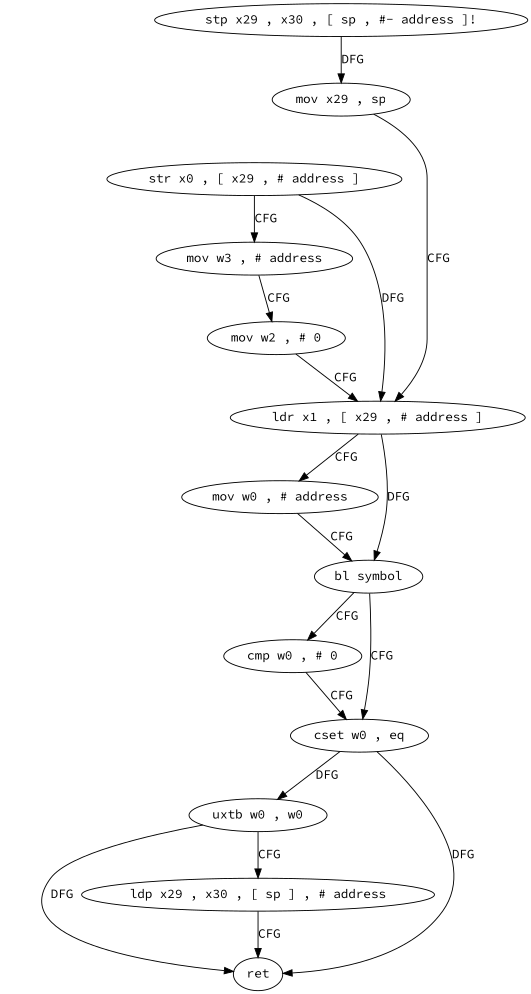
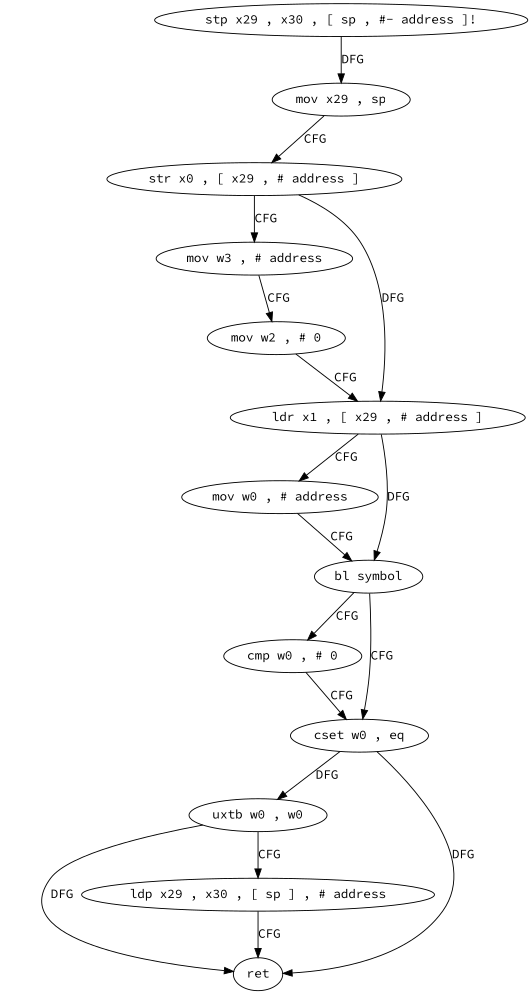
(427, 246) -> (302, 136)
